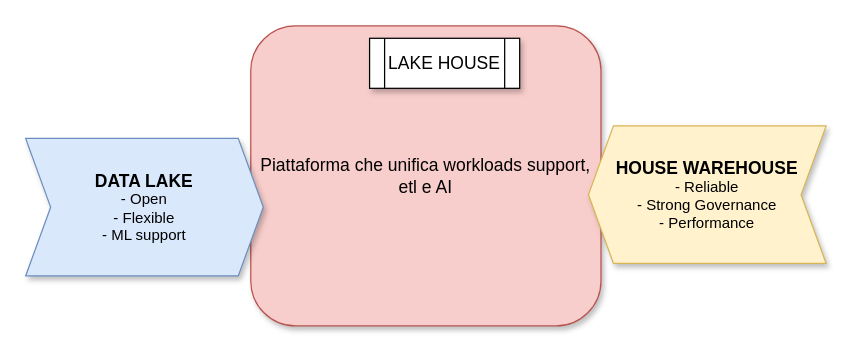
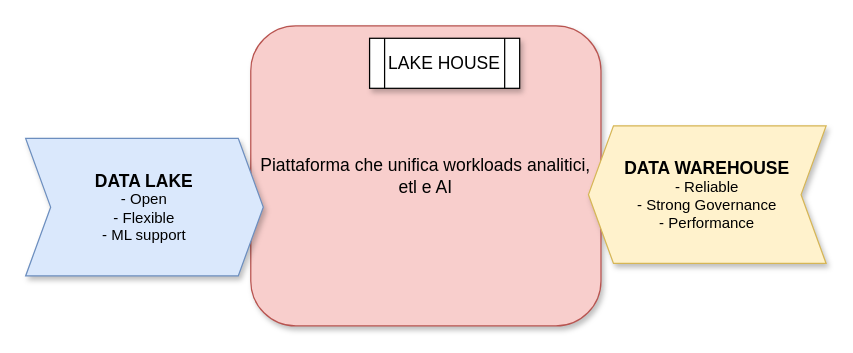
(426, 176) -> (426, 176)
(707, 194) -> (707, 194)
